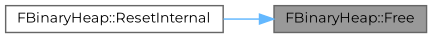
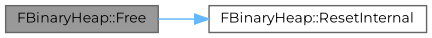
(241, 19) -> (176, 19)
